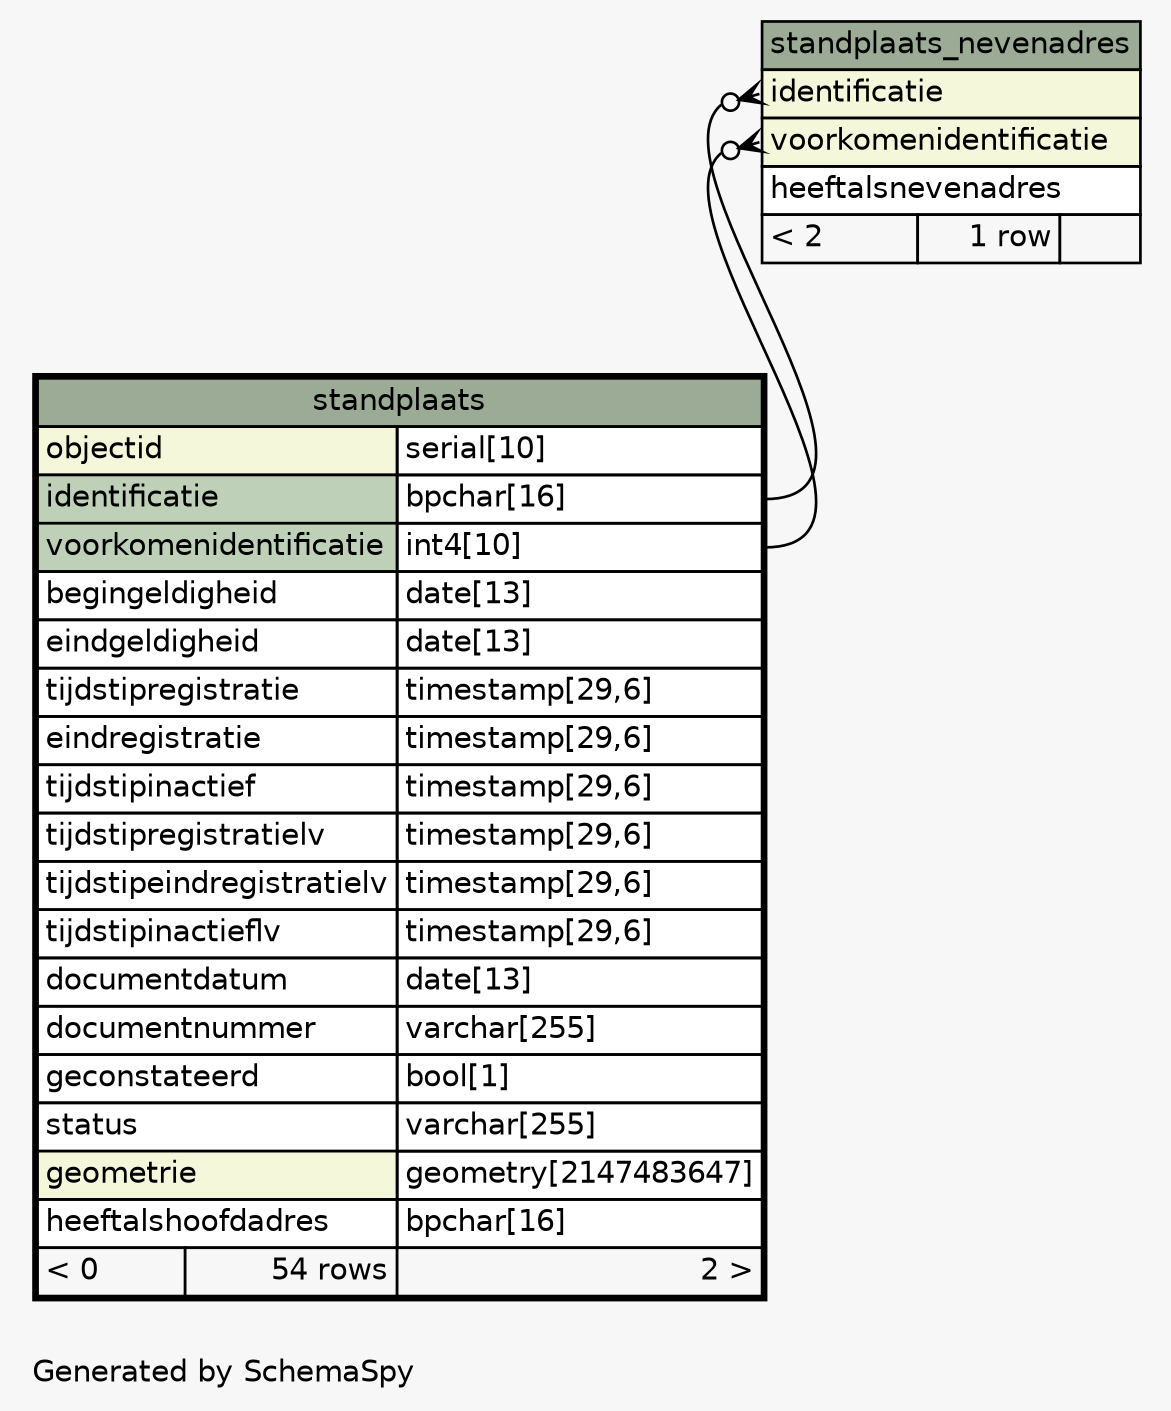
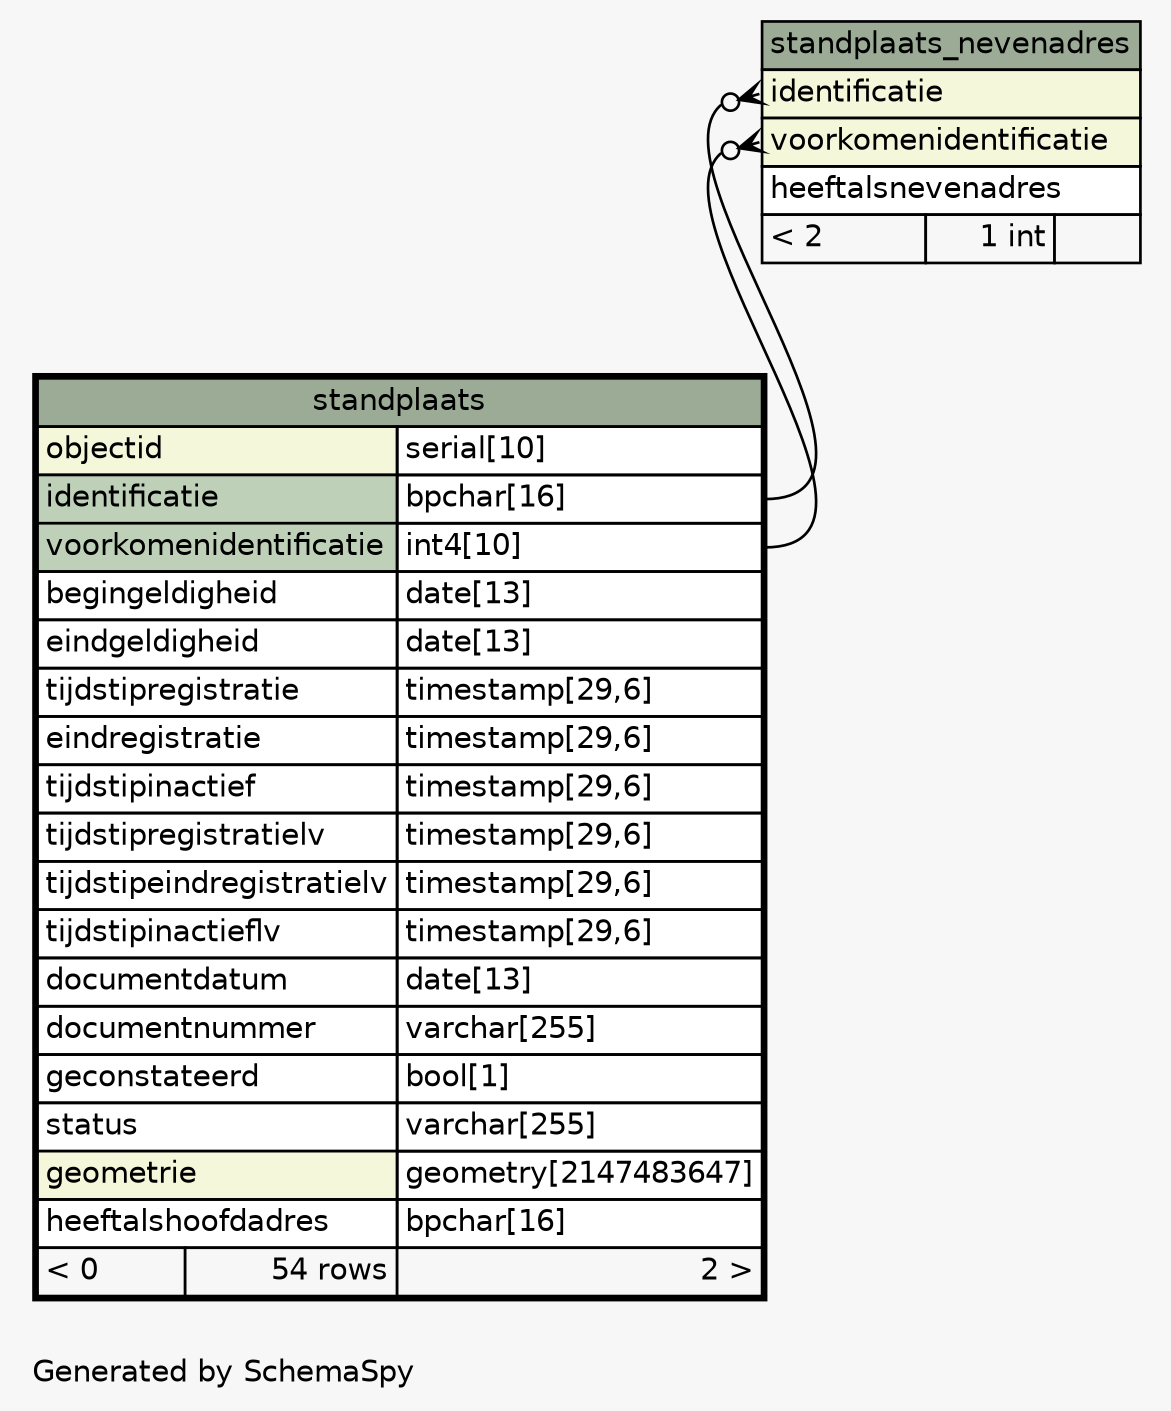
(1010, 237) -> (1013, 237)
